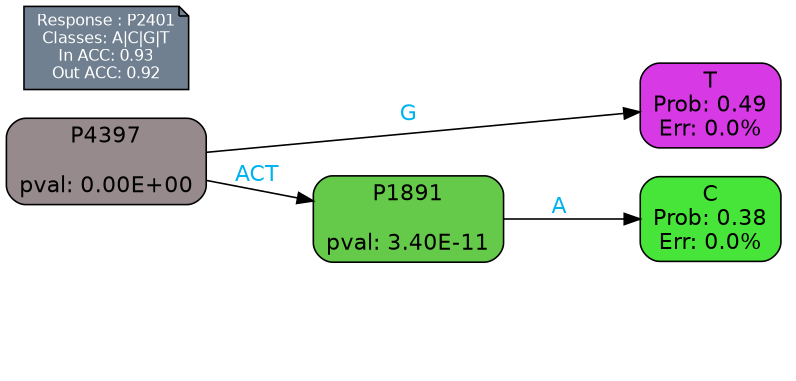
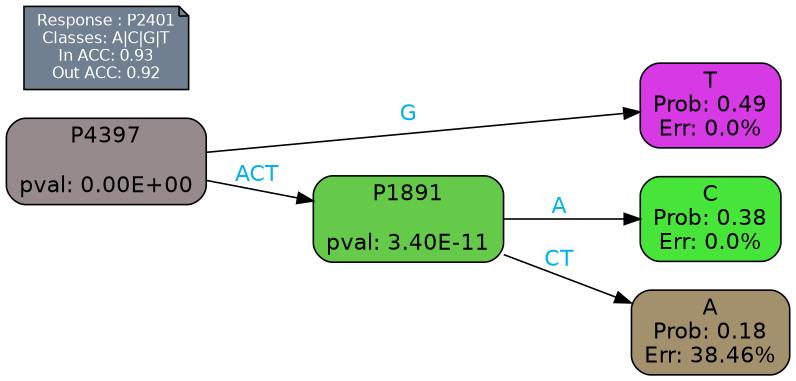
none -> (711, 333)
